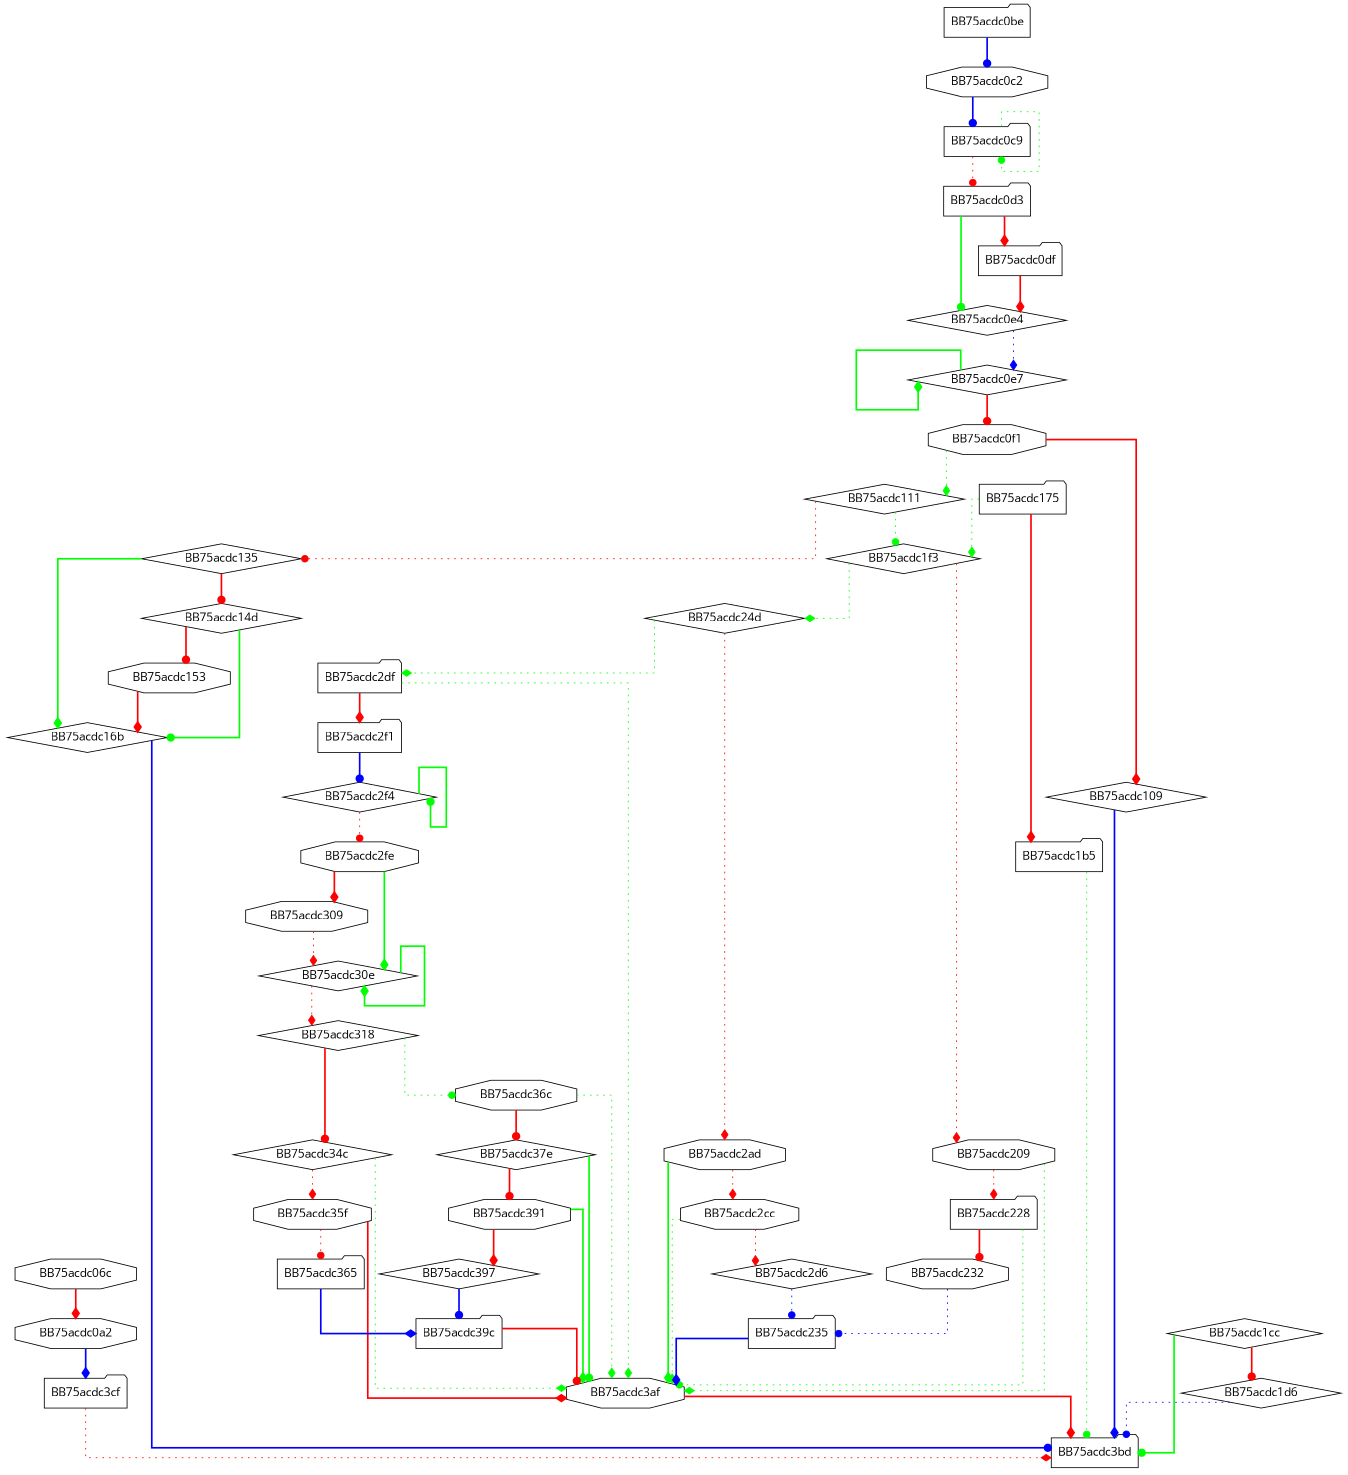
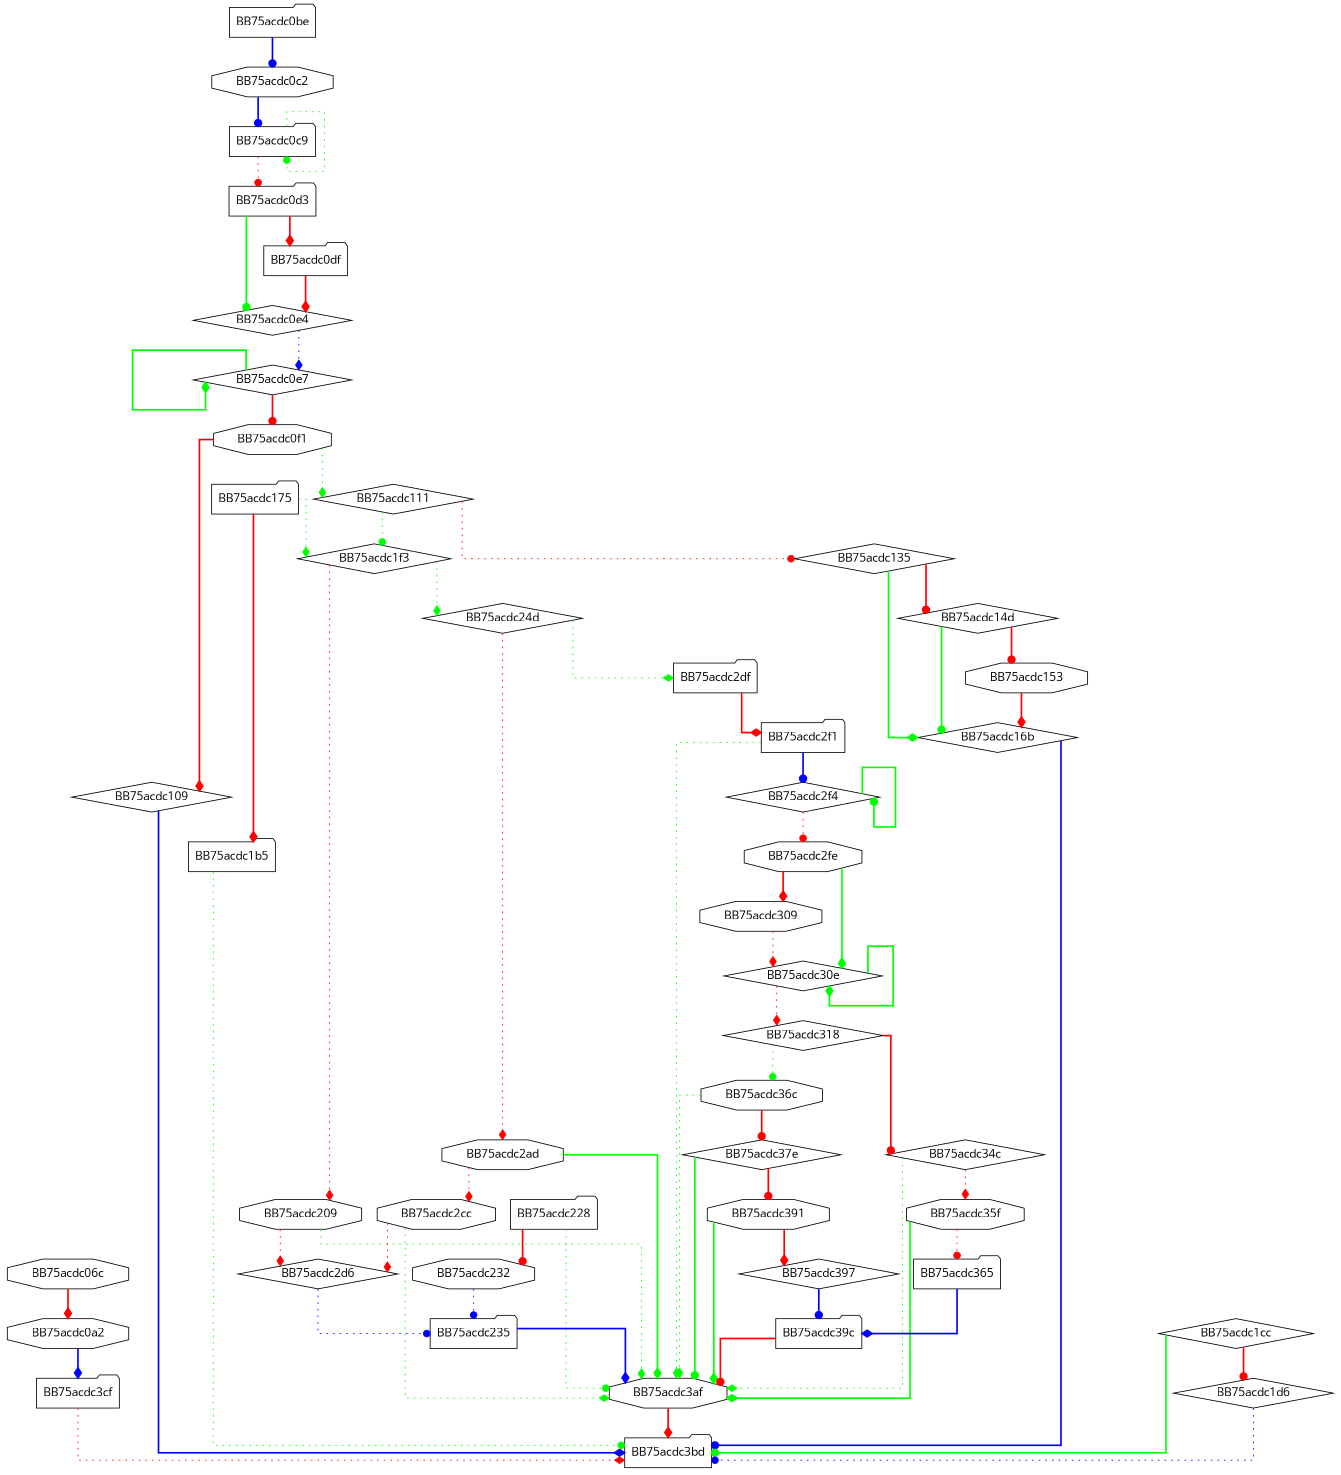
(628, 912) -> (677, 1013)
(994, 1179) -> (280, 1243)
(374, 1398) -> (910, 1396)
